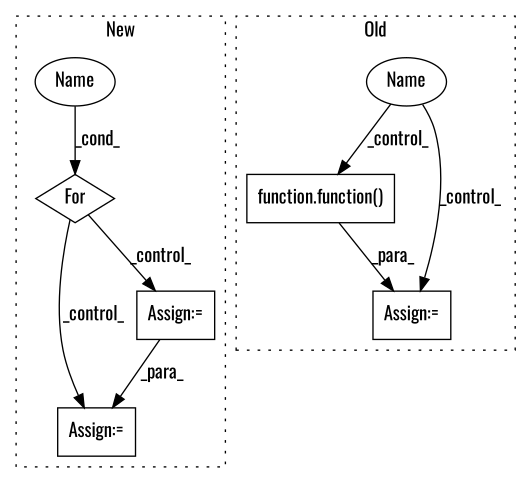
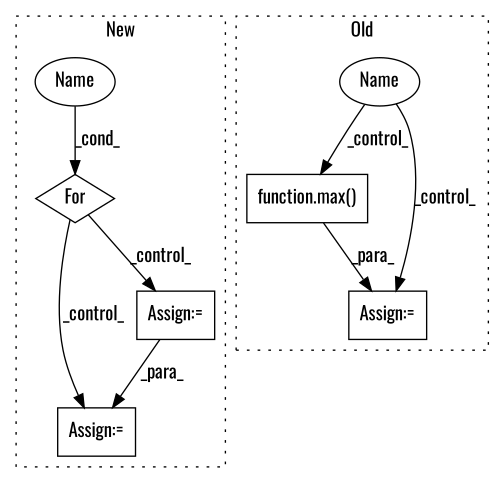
(321, 199) -> (307, 199)
